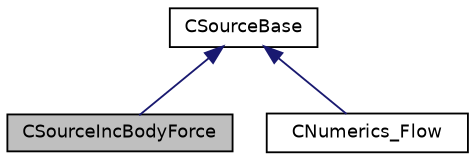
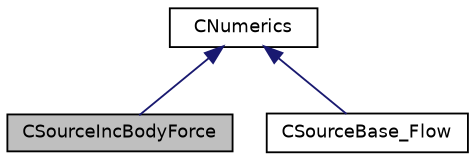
(244, 28) -> (244, 28)
(367, 133) -> (367, 133)
